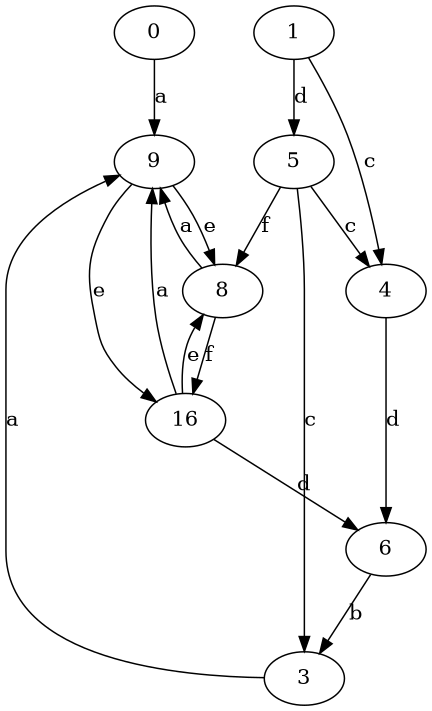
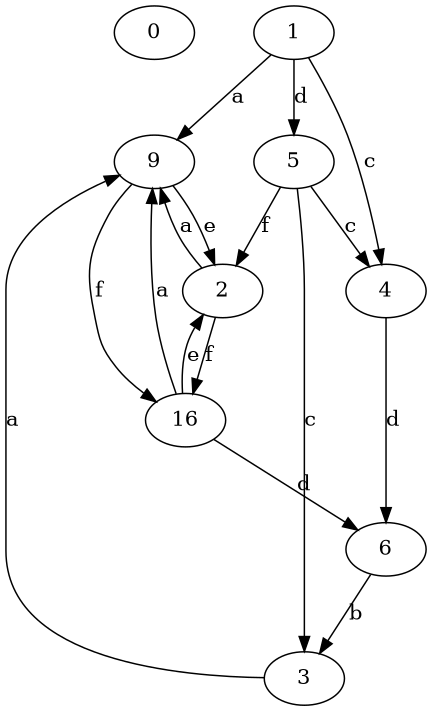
(154, 90) -> (230, 92)
(99, 291) -> (99, 291)
(223, 291) -> (223, 291)
